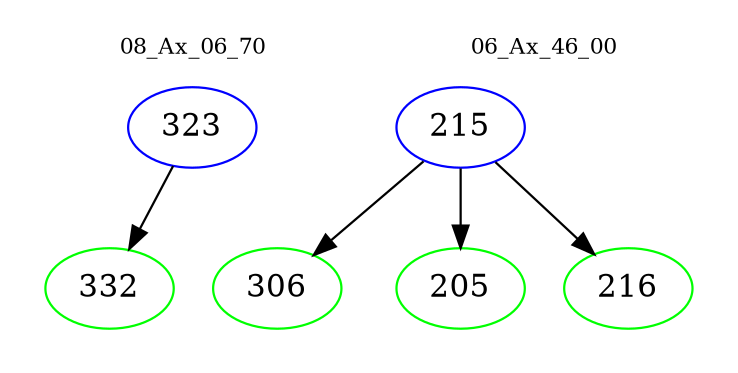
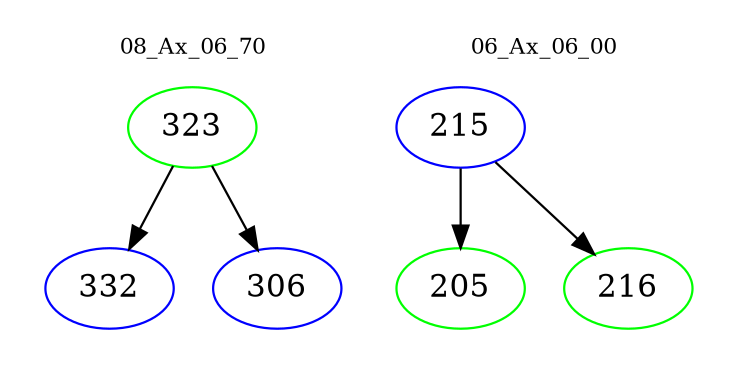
(544, 48) -> (544, 48)
(192, 127) -> (192, 127)
(394, 187) -> (229, 198)
(110, 288) -> (110, 288)
(277, 288) -> (277, 288)
